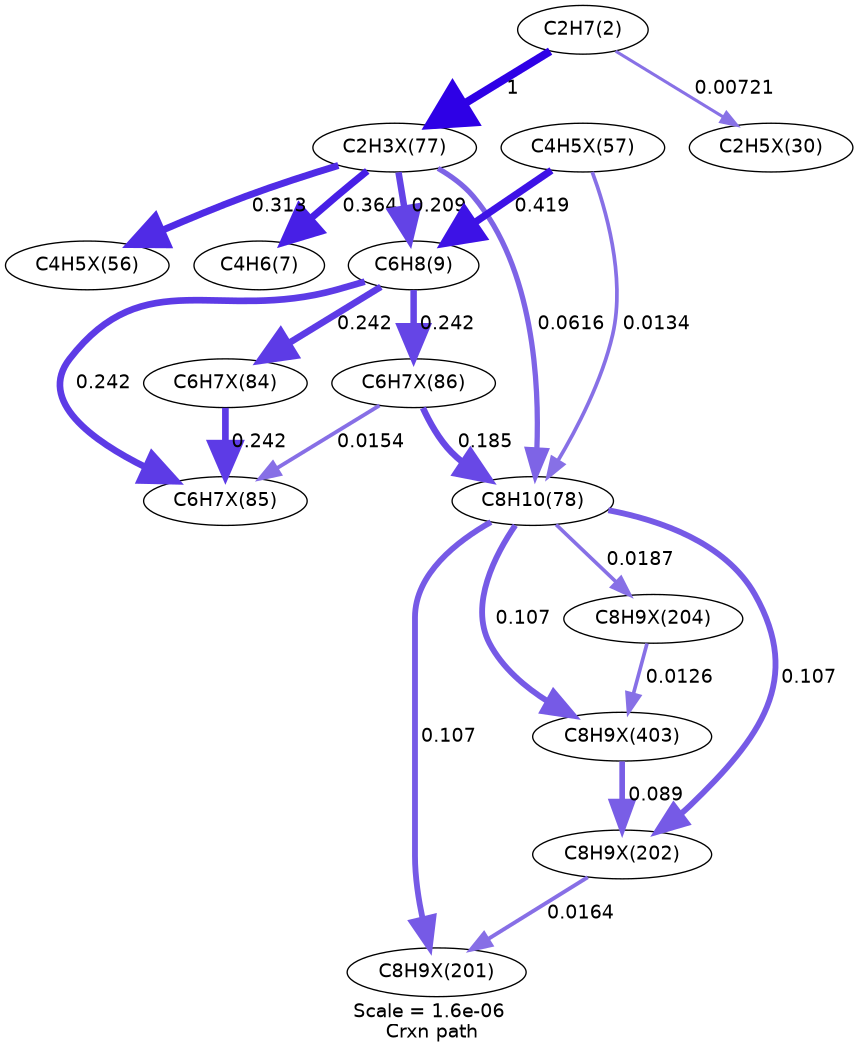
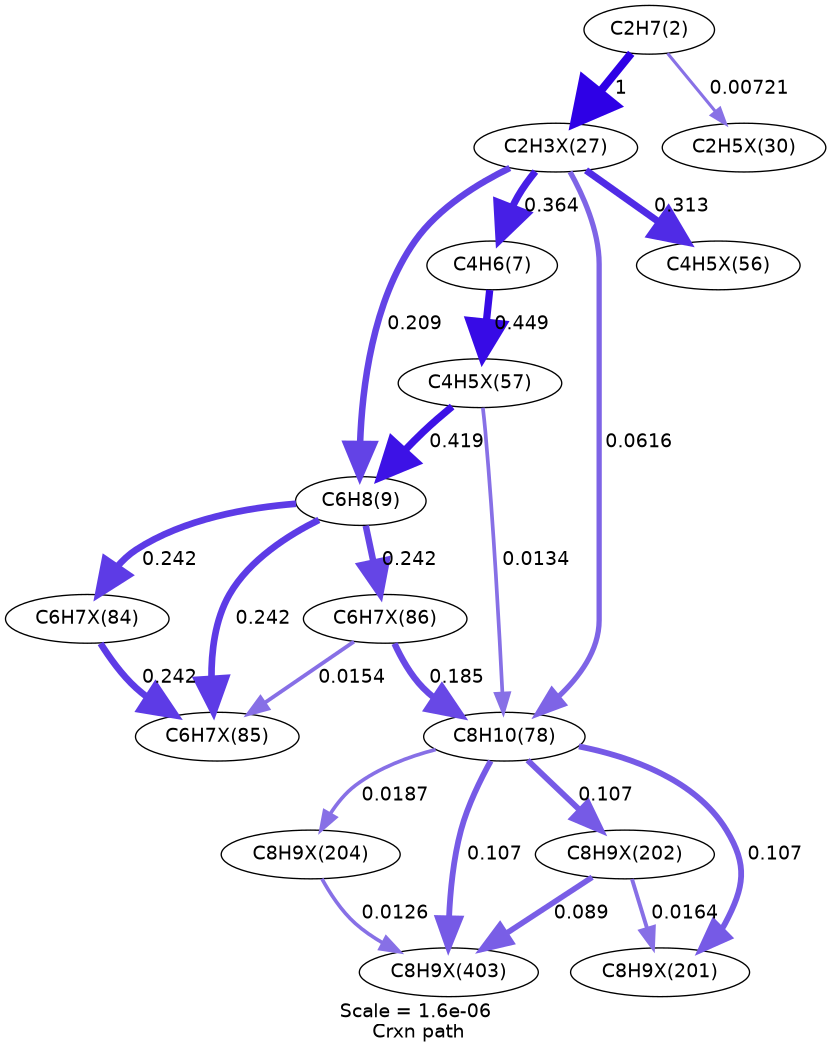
(395, 148) -> (556, 148)
none -> (488, 306)
(622, 781) -> (549, 905)
